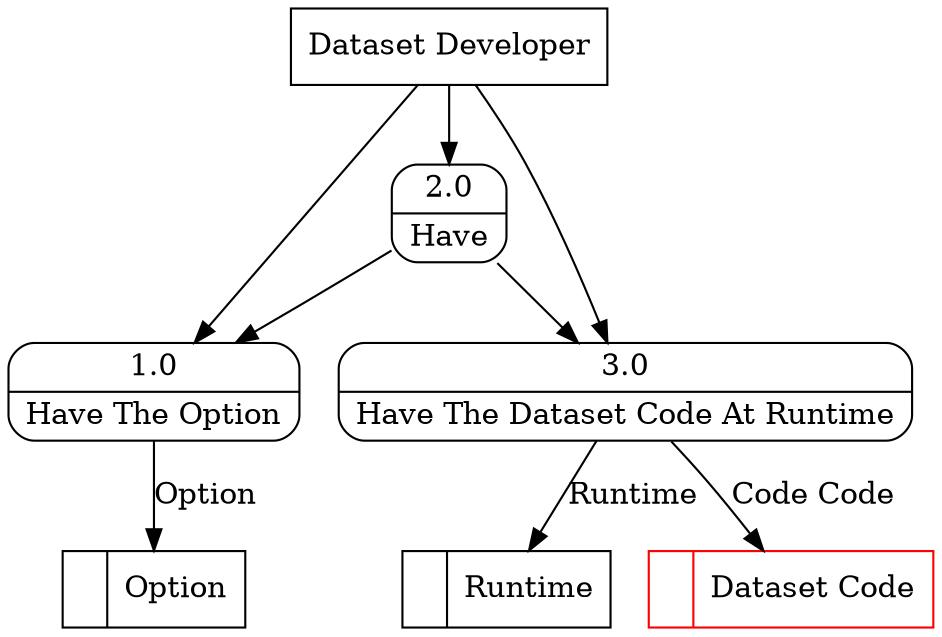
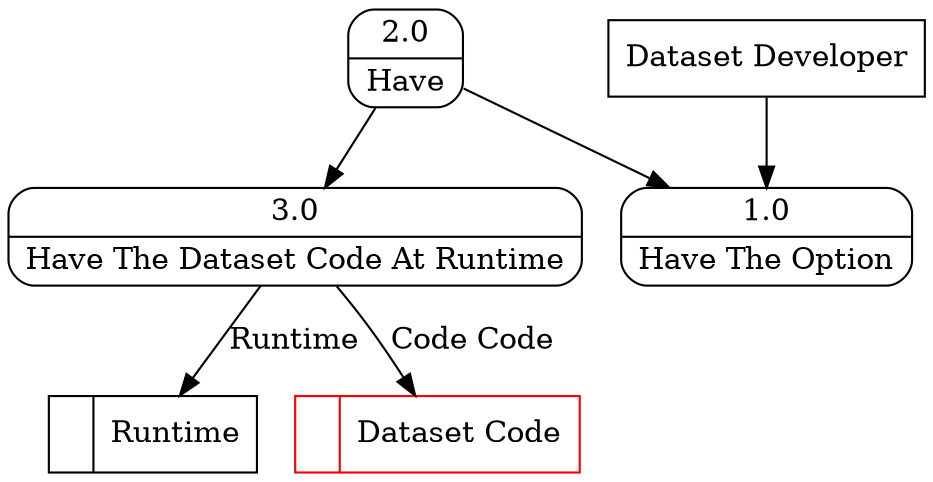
(449, 114) -> none
(545, 200) -> none
(154, 589) -> none
